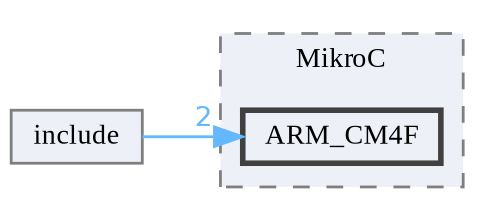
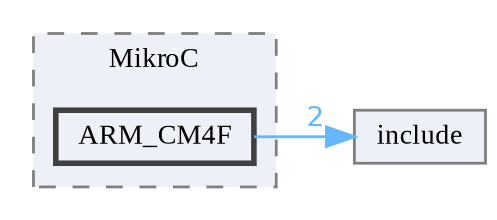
(178, 137) -> (294, 137)
